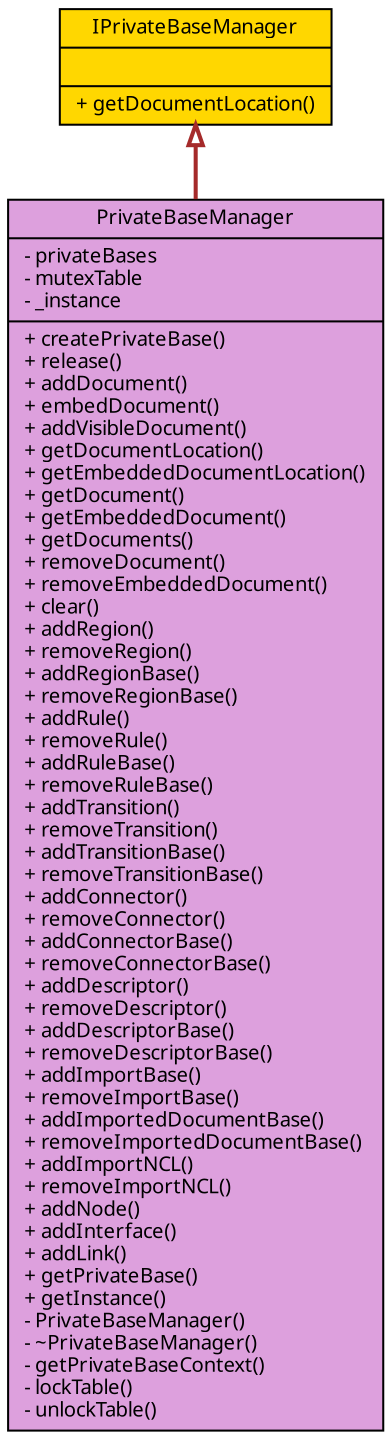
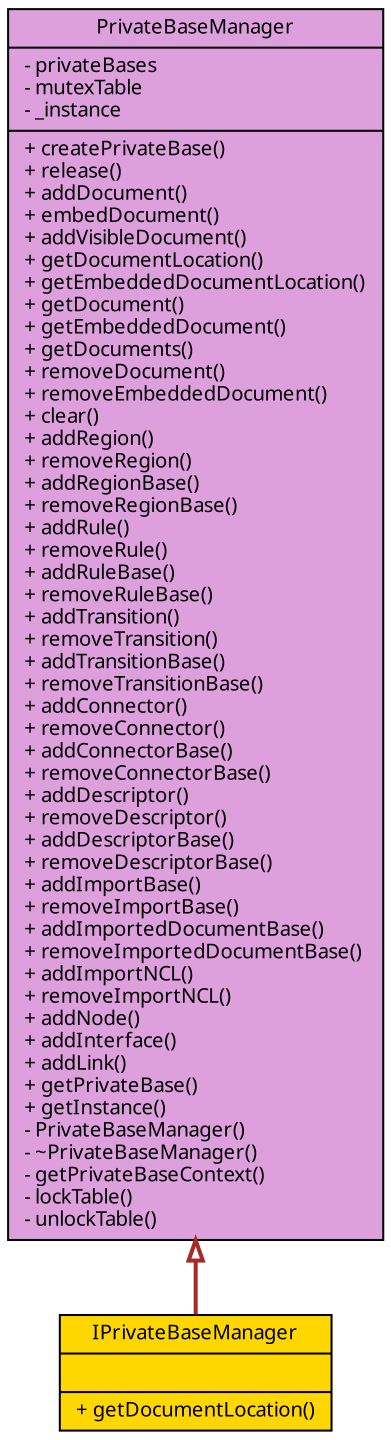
(196, 172) -> (196, 1288)
